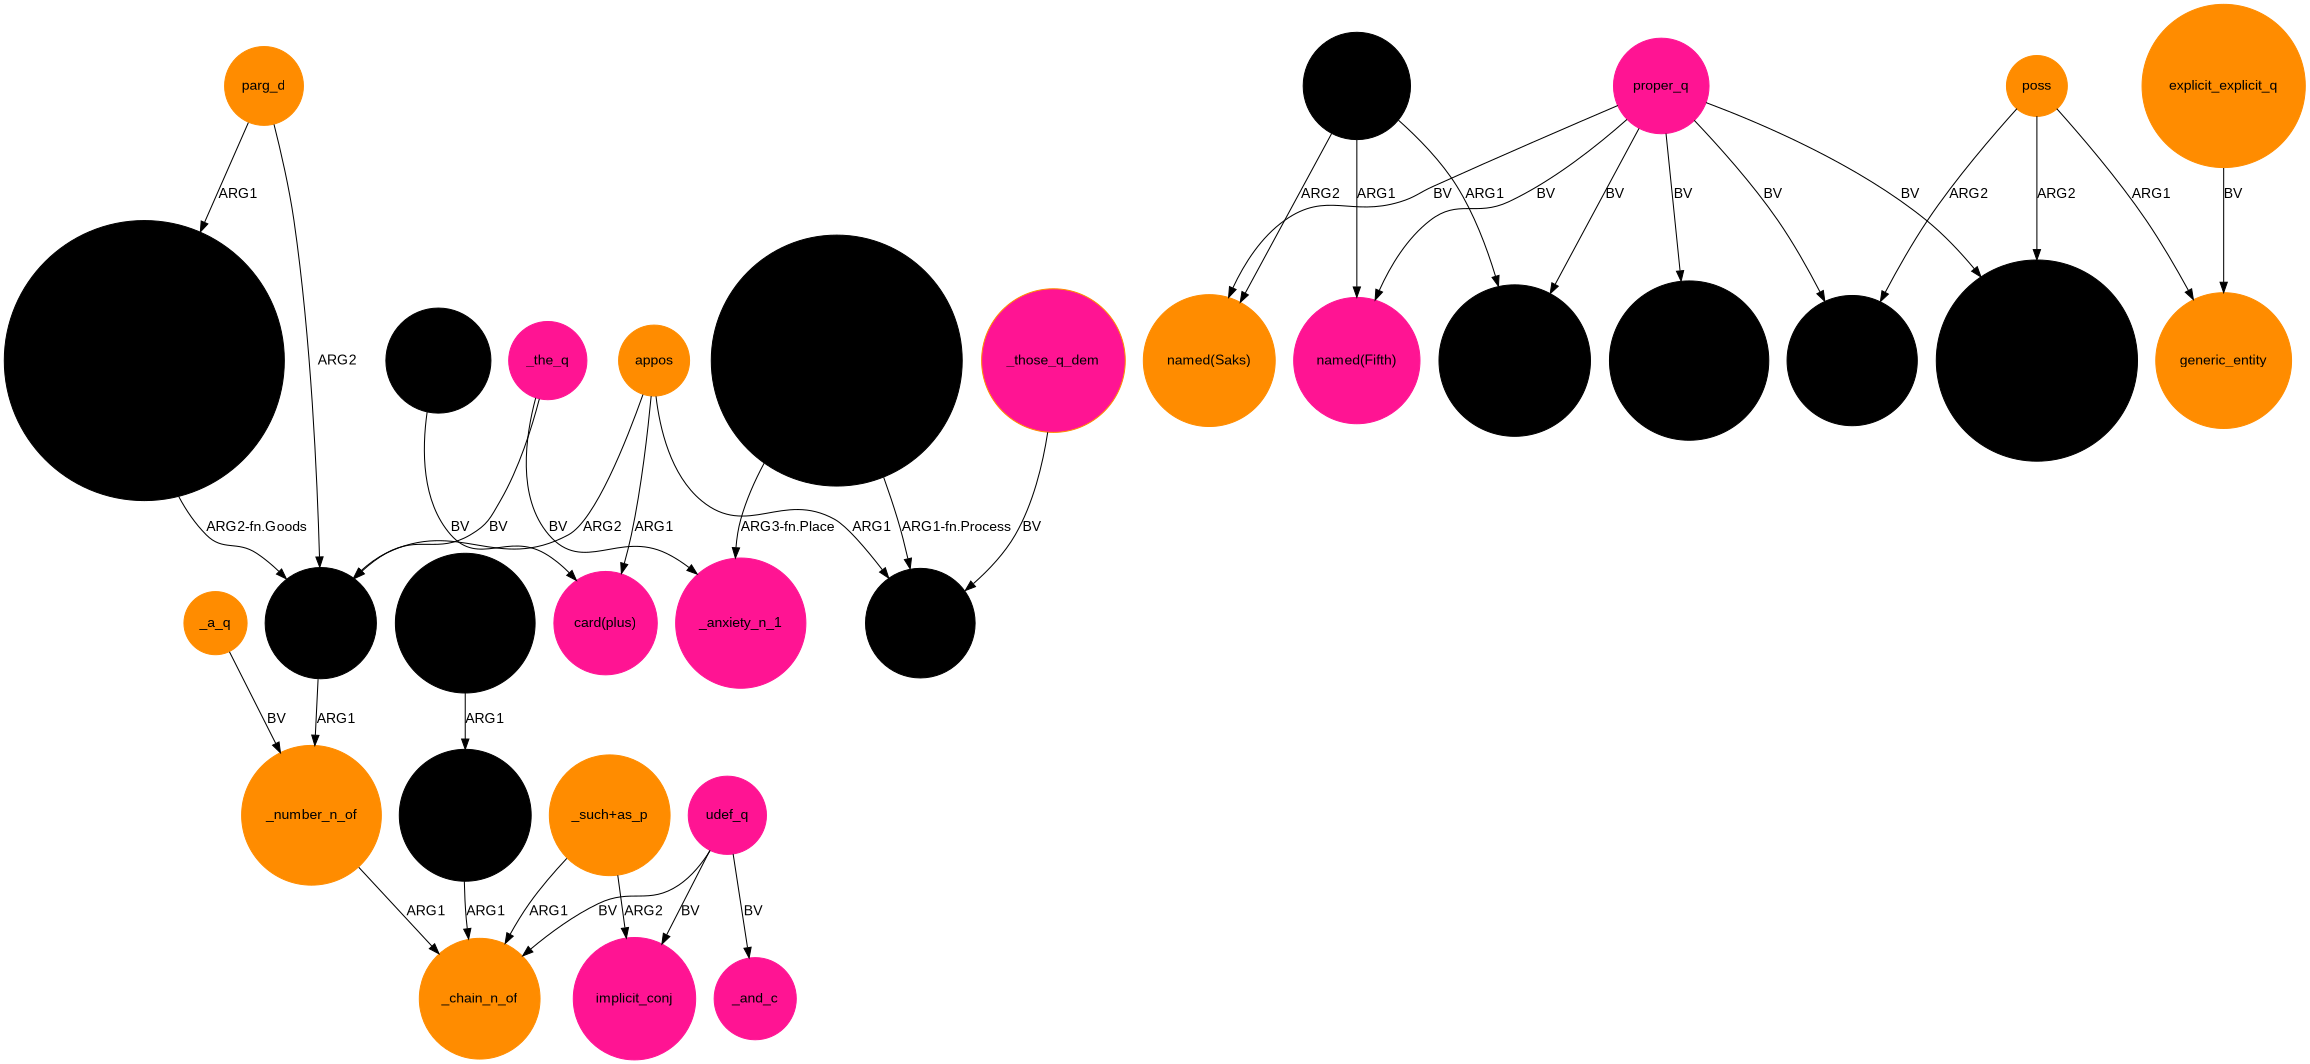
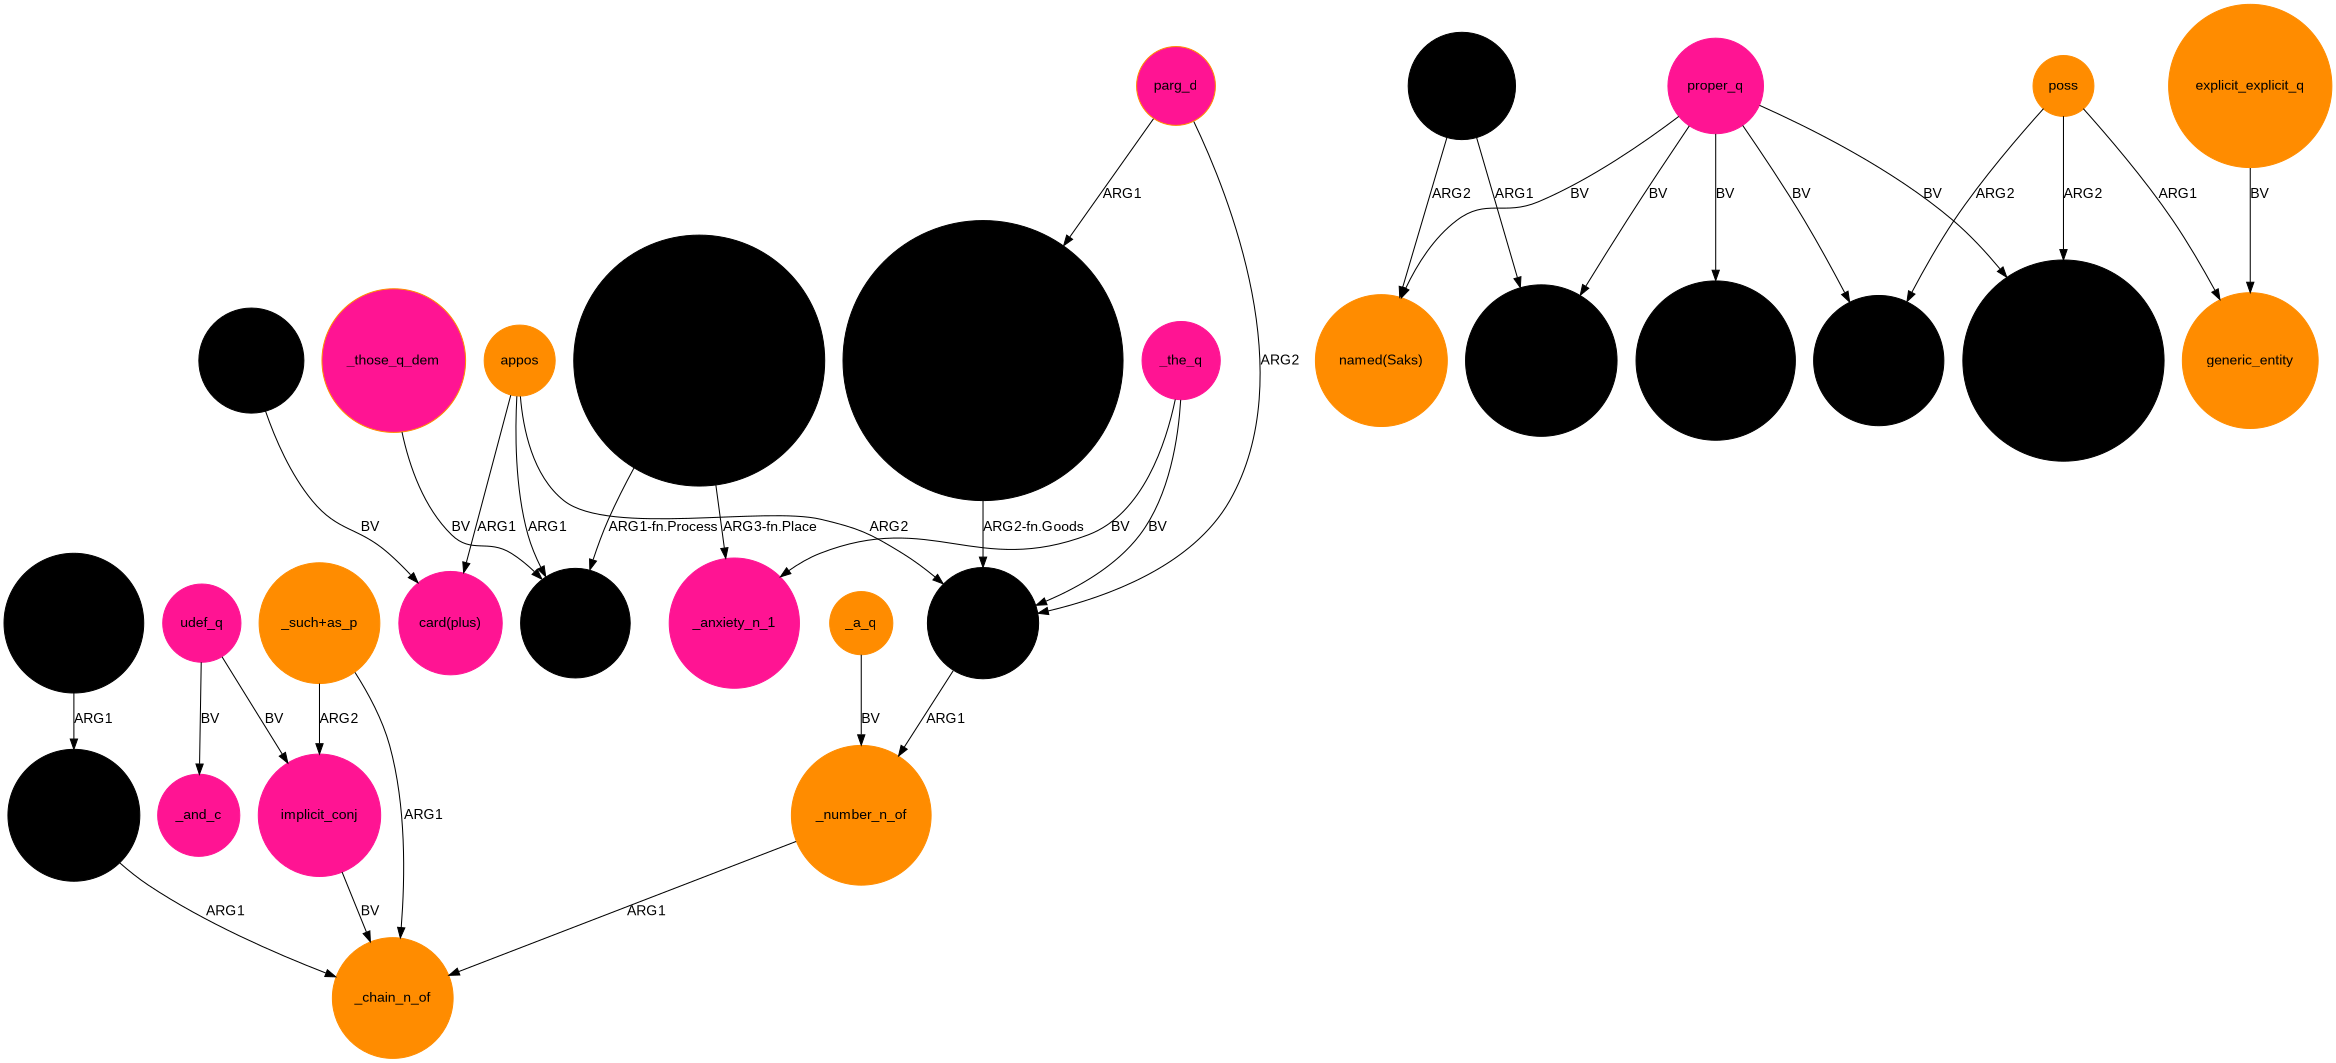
(264, 86) -> (1176, 86)
(1357, 361) -> none
(627, 896) -> (354, 902)
